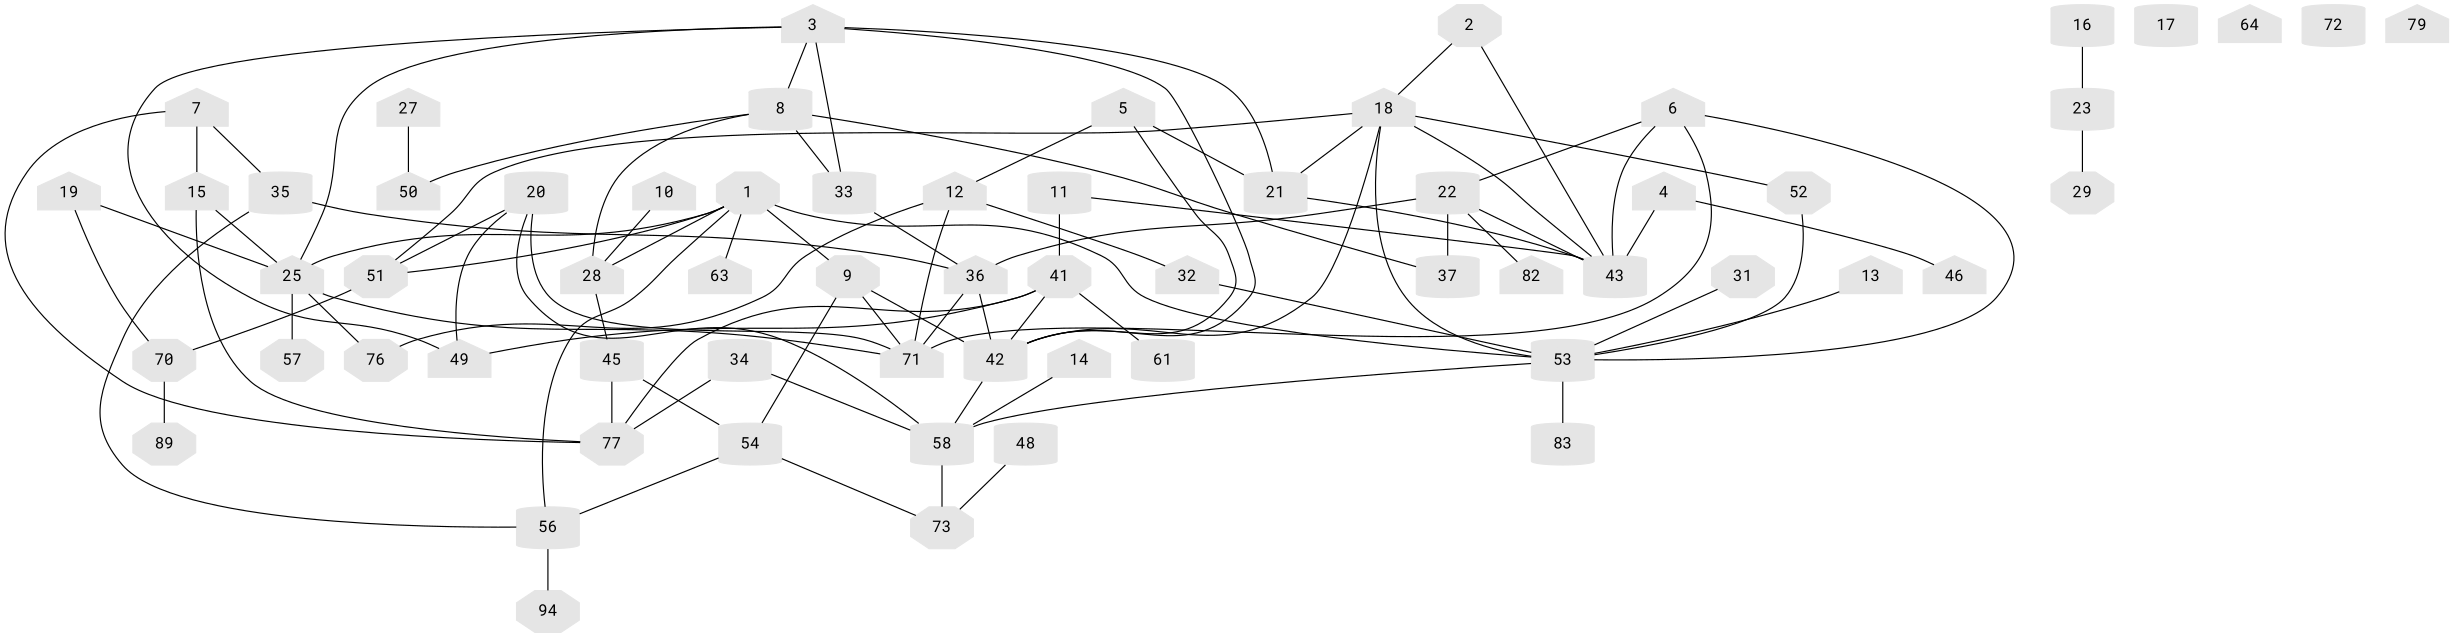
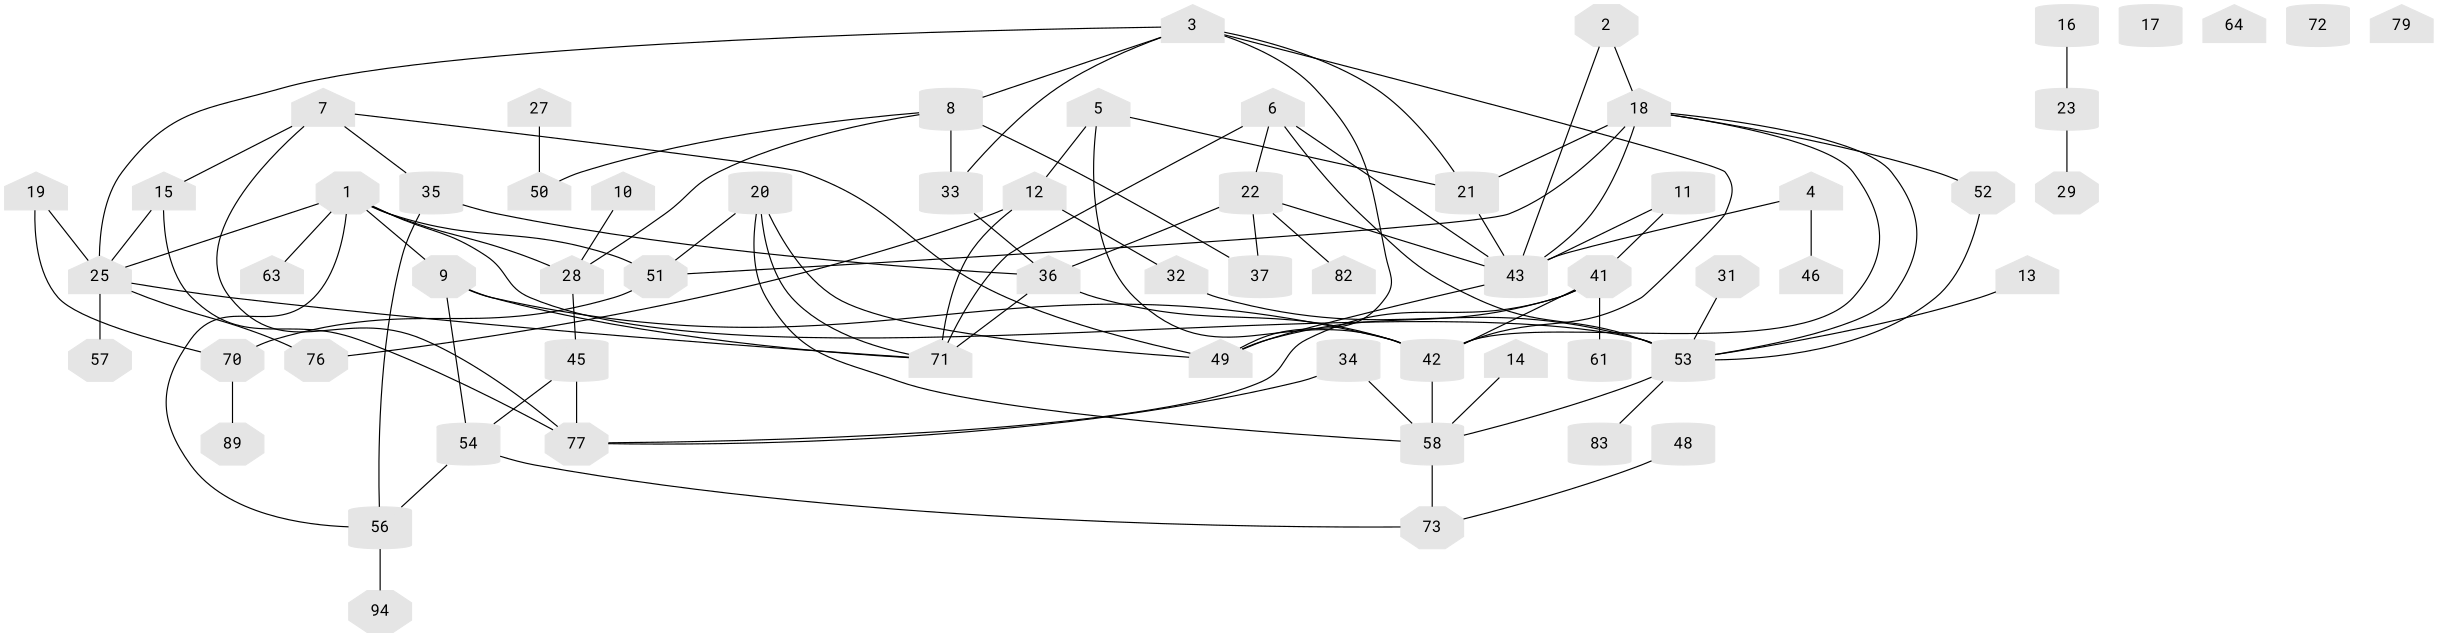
none -> (793, 170)
none -> (1393, 307)
